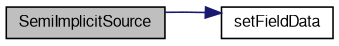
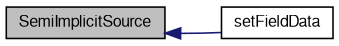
(185, 12) -> (201, 33)
